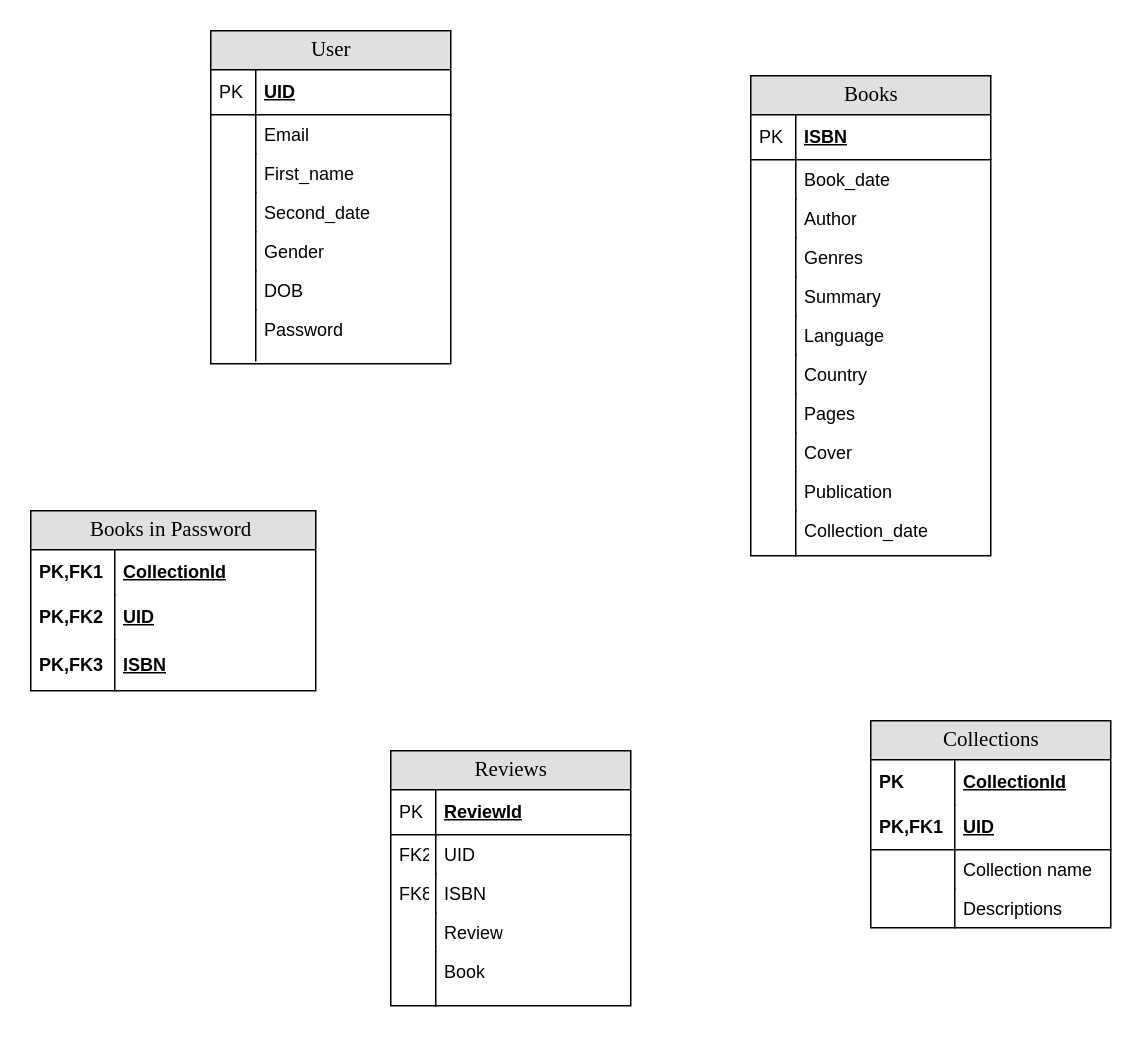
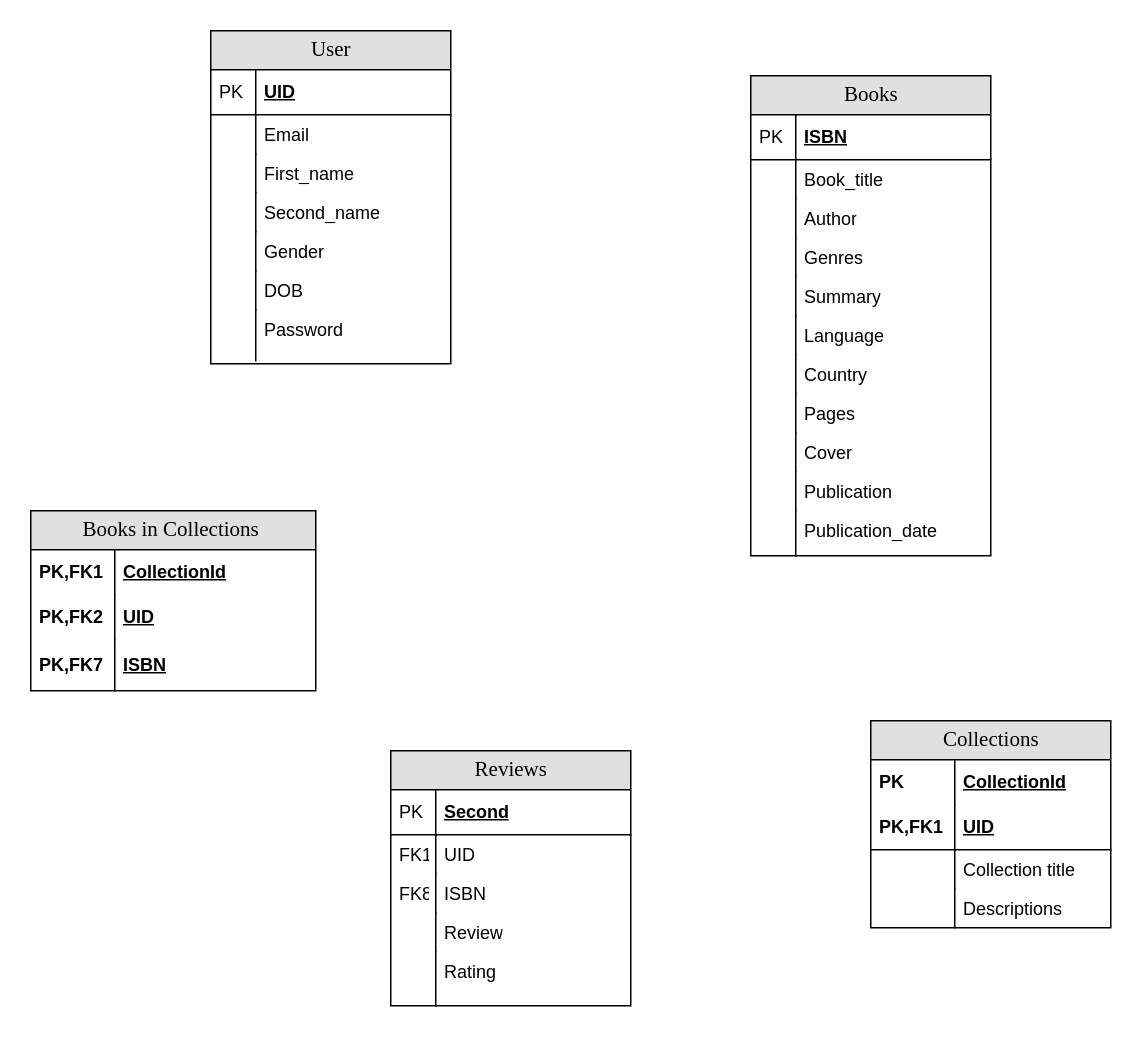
(850, 181) -> (850, 181)
(320, 214) -> (320, 214)
(174, 530) -> (174, 530)
(873, 532) -> (878, 532)
(68, 665) -> (68, 665)
(483, 812) -> (475, 812)
(415, 867) -> (415, 867)
(1030, 871) -> (1030, 871)
(465, 973) -> (473, 973)
